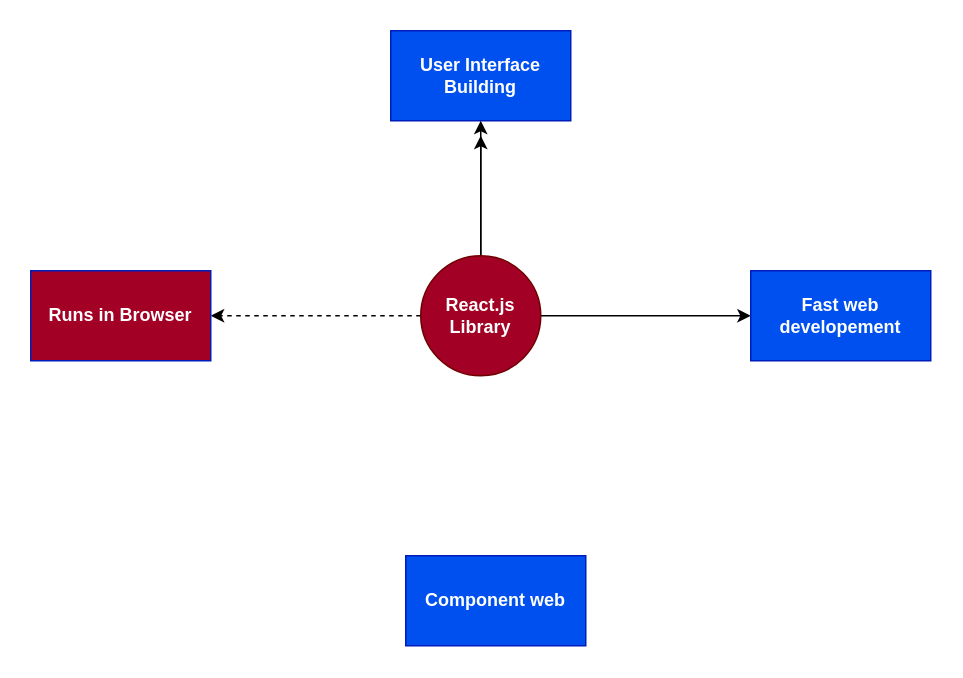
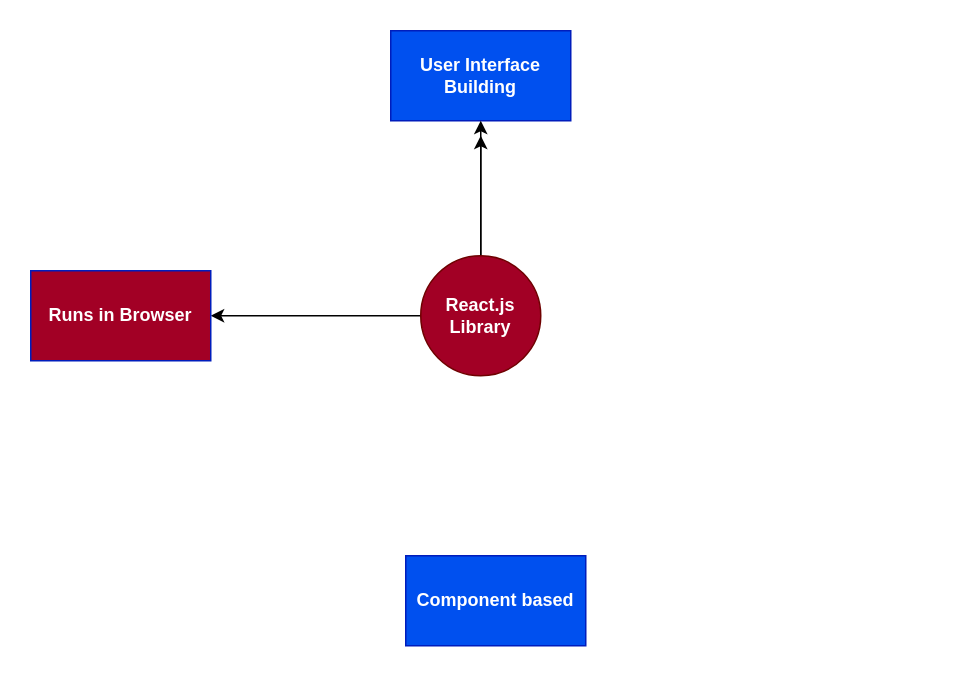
(320, 316) -> (320, 316)
(641, 316) -> none
(841, 316) -> none
(496, 601) -> (496, 601)
